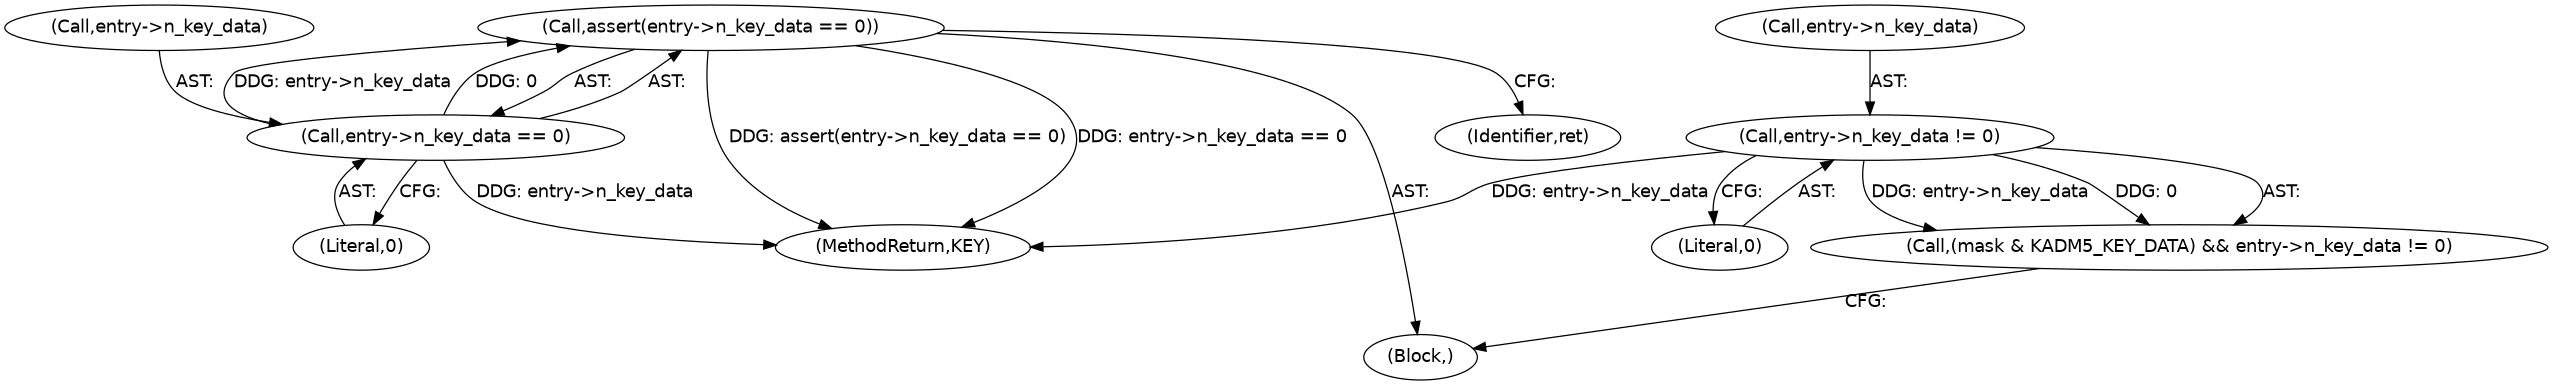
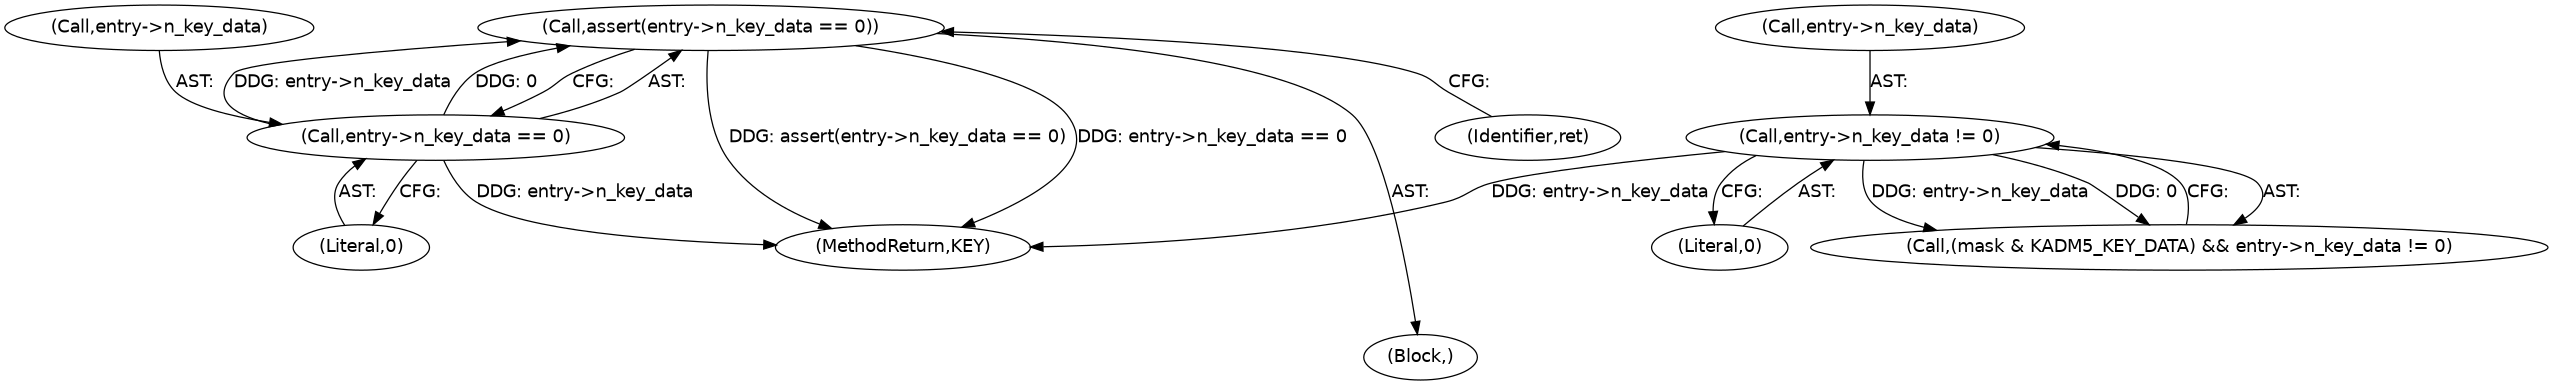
(1240, 40) -> (1229, 46)
(596, 83) -> (596, 83)
(1763, 308) -> (2156, 167)
